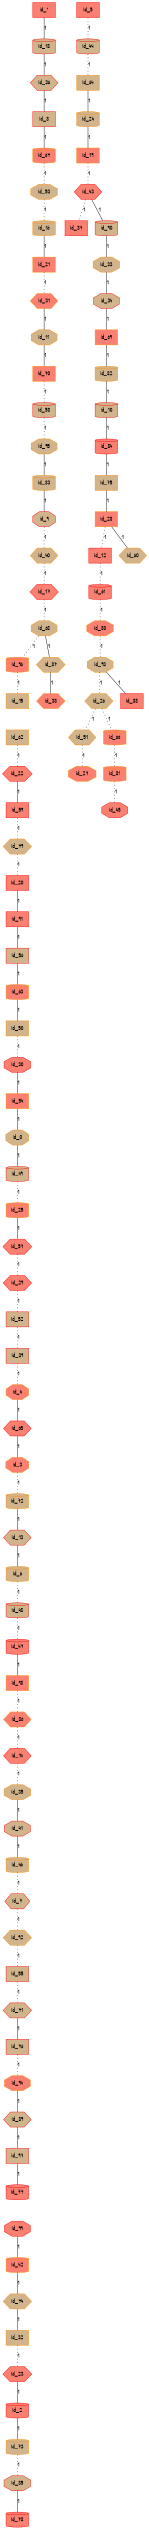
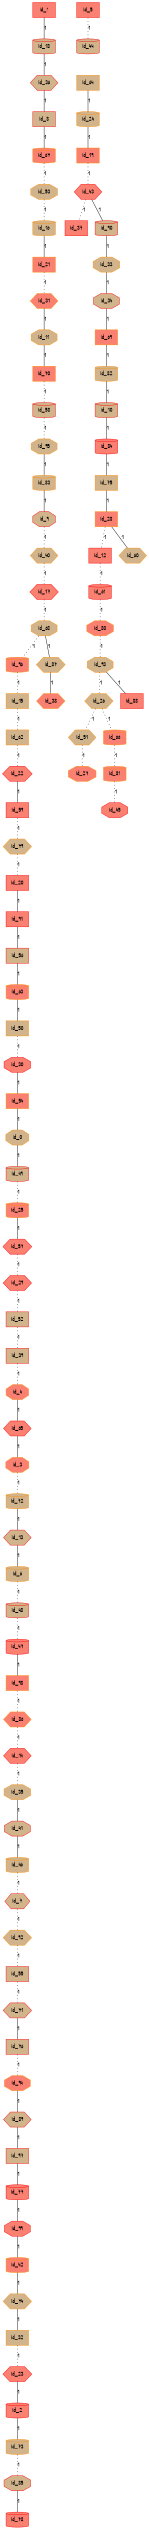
(88, 65) -> none
none -> (17, 719)
none -> (17, 2210)
